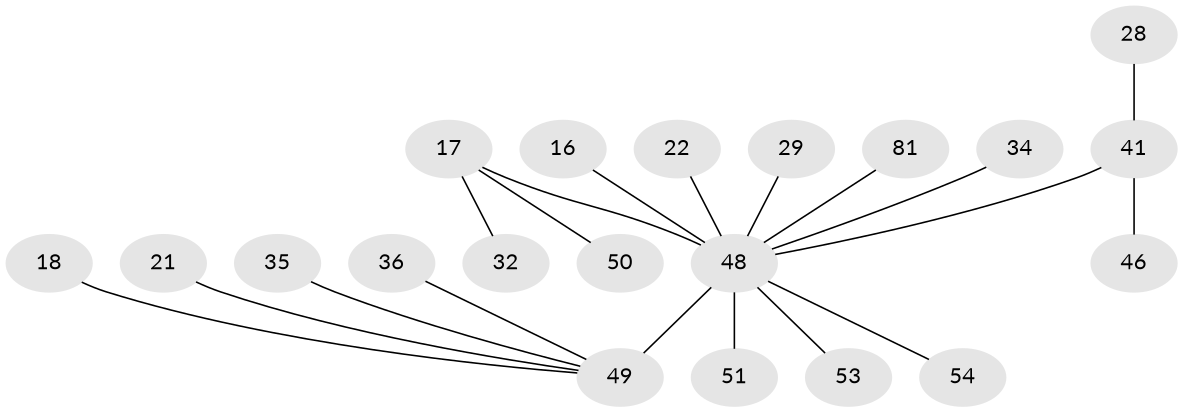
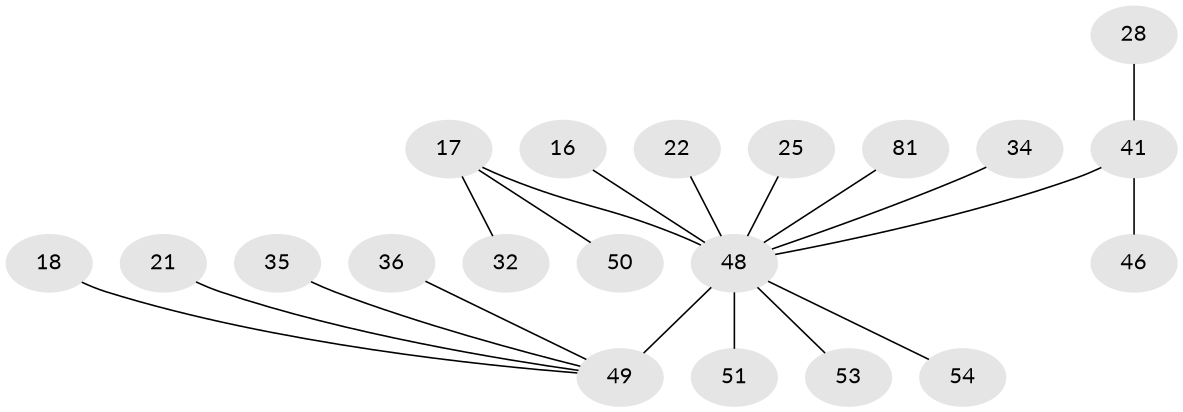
(791, 149) -> (791, 149)
